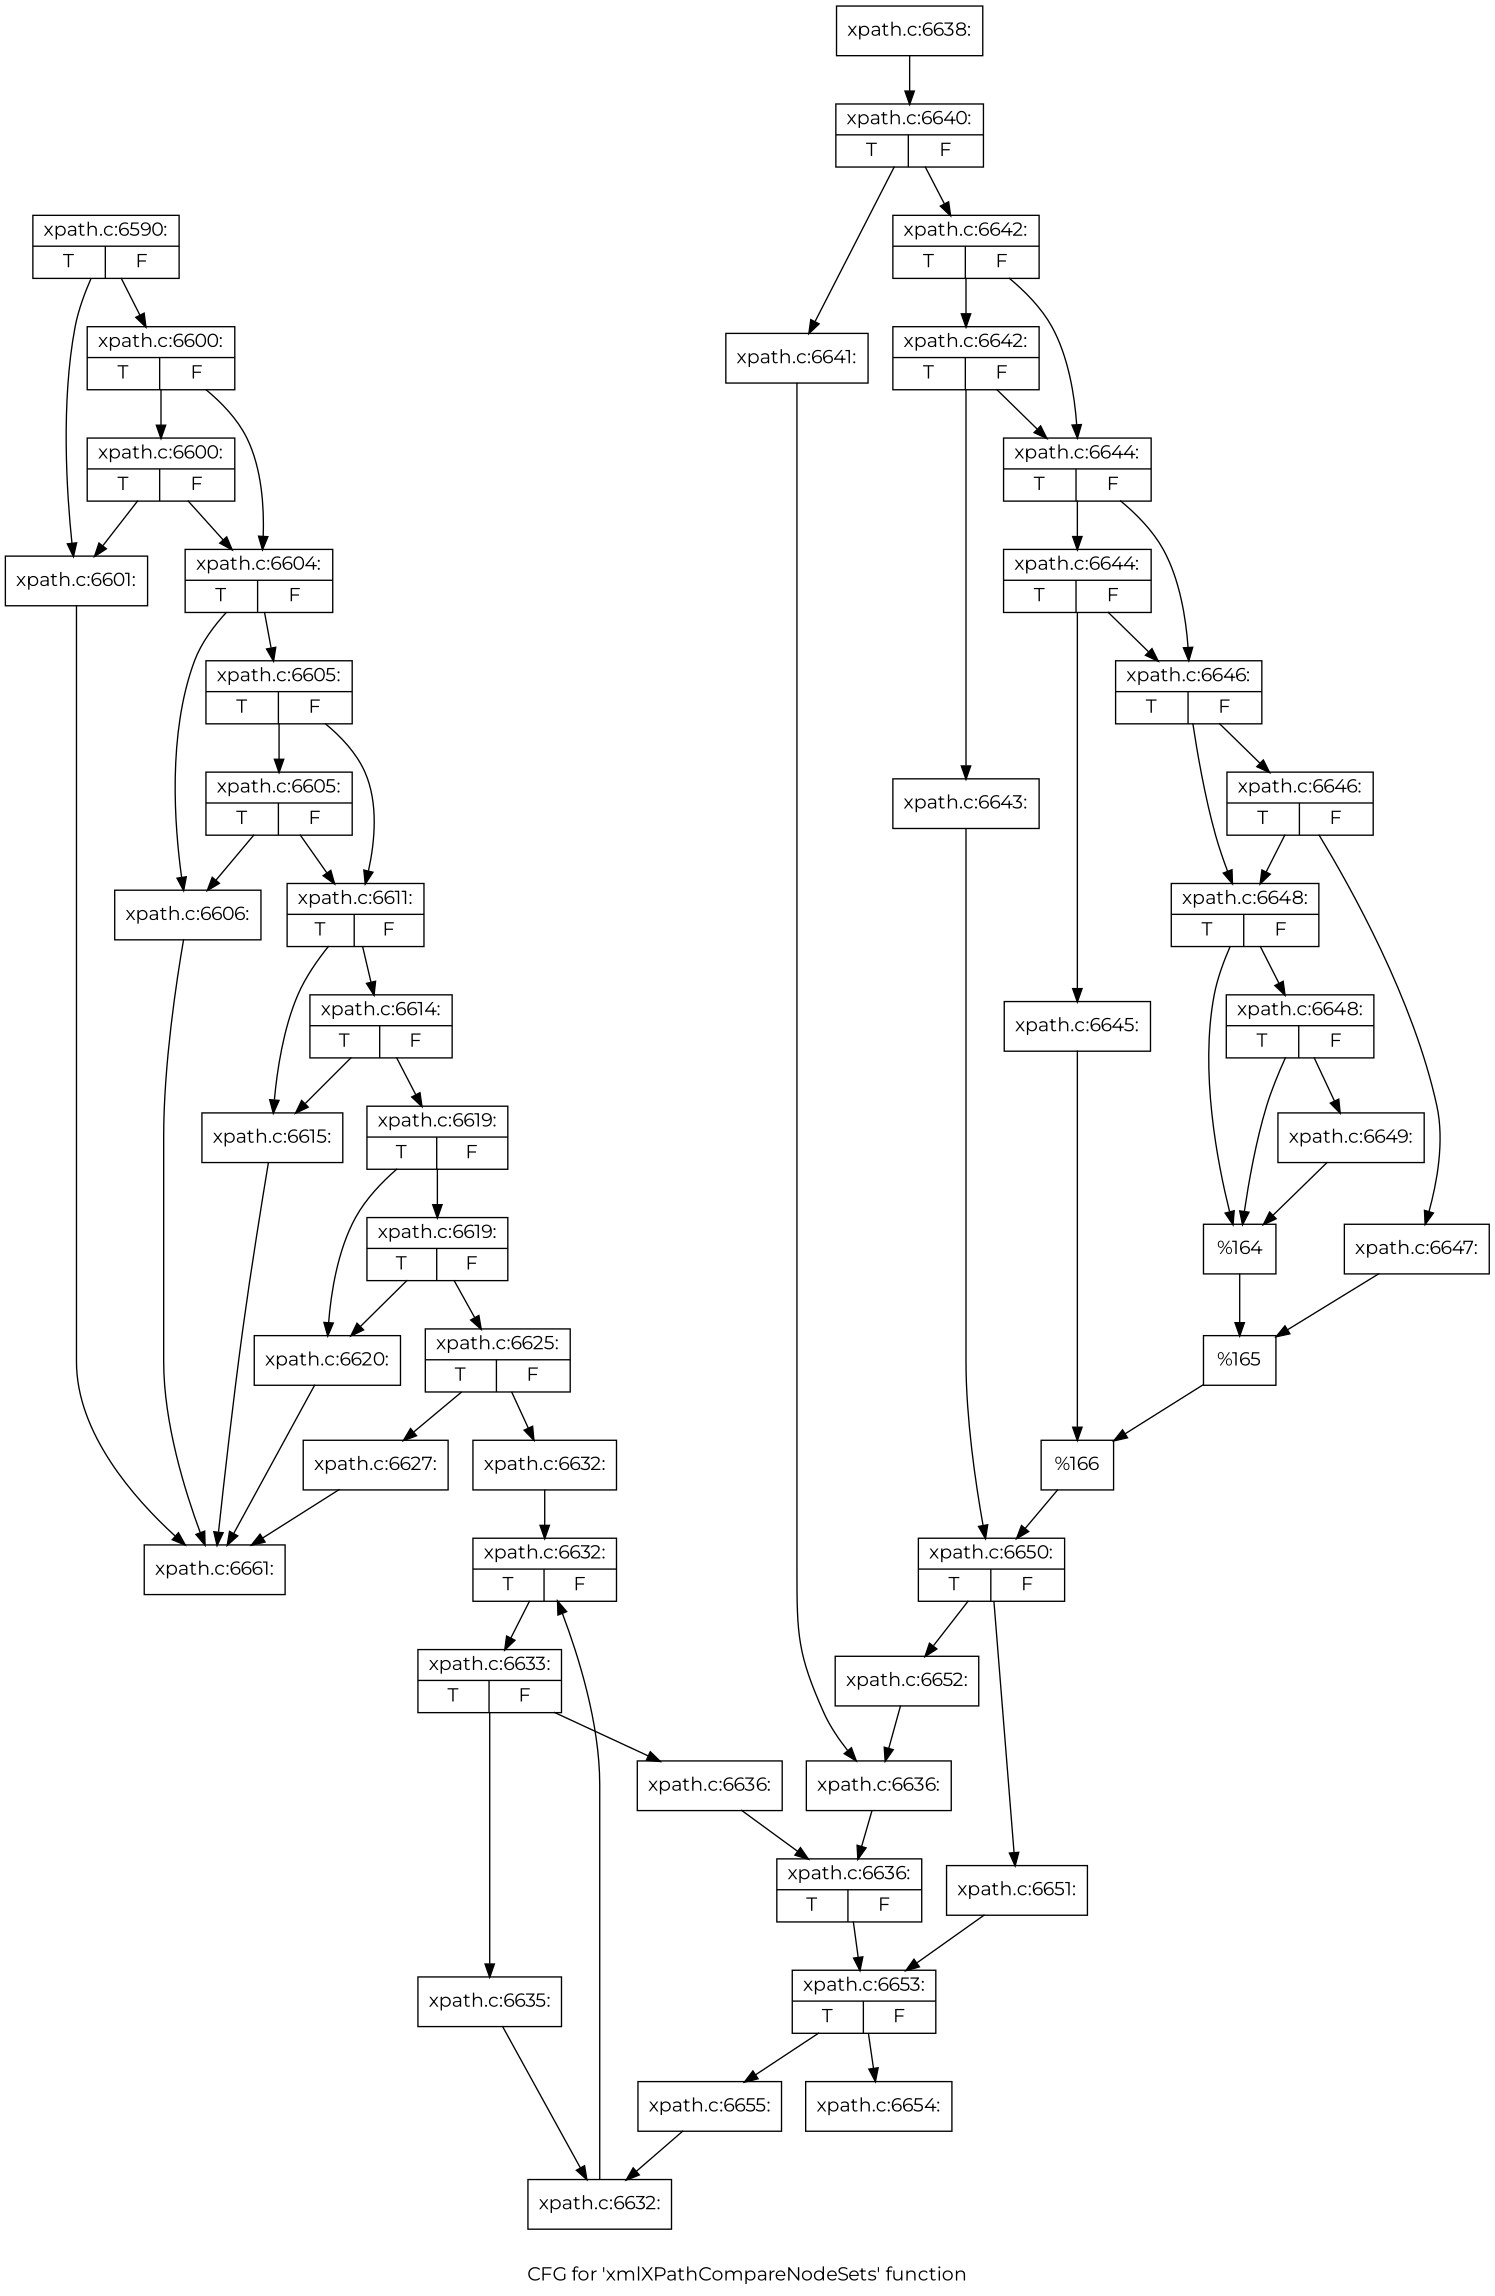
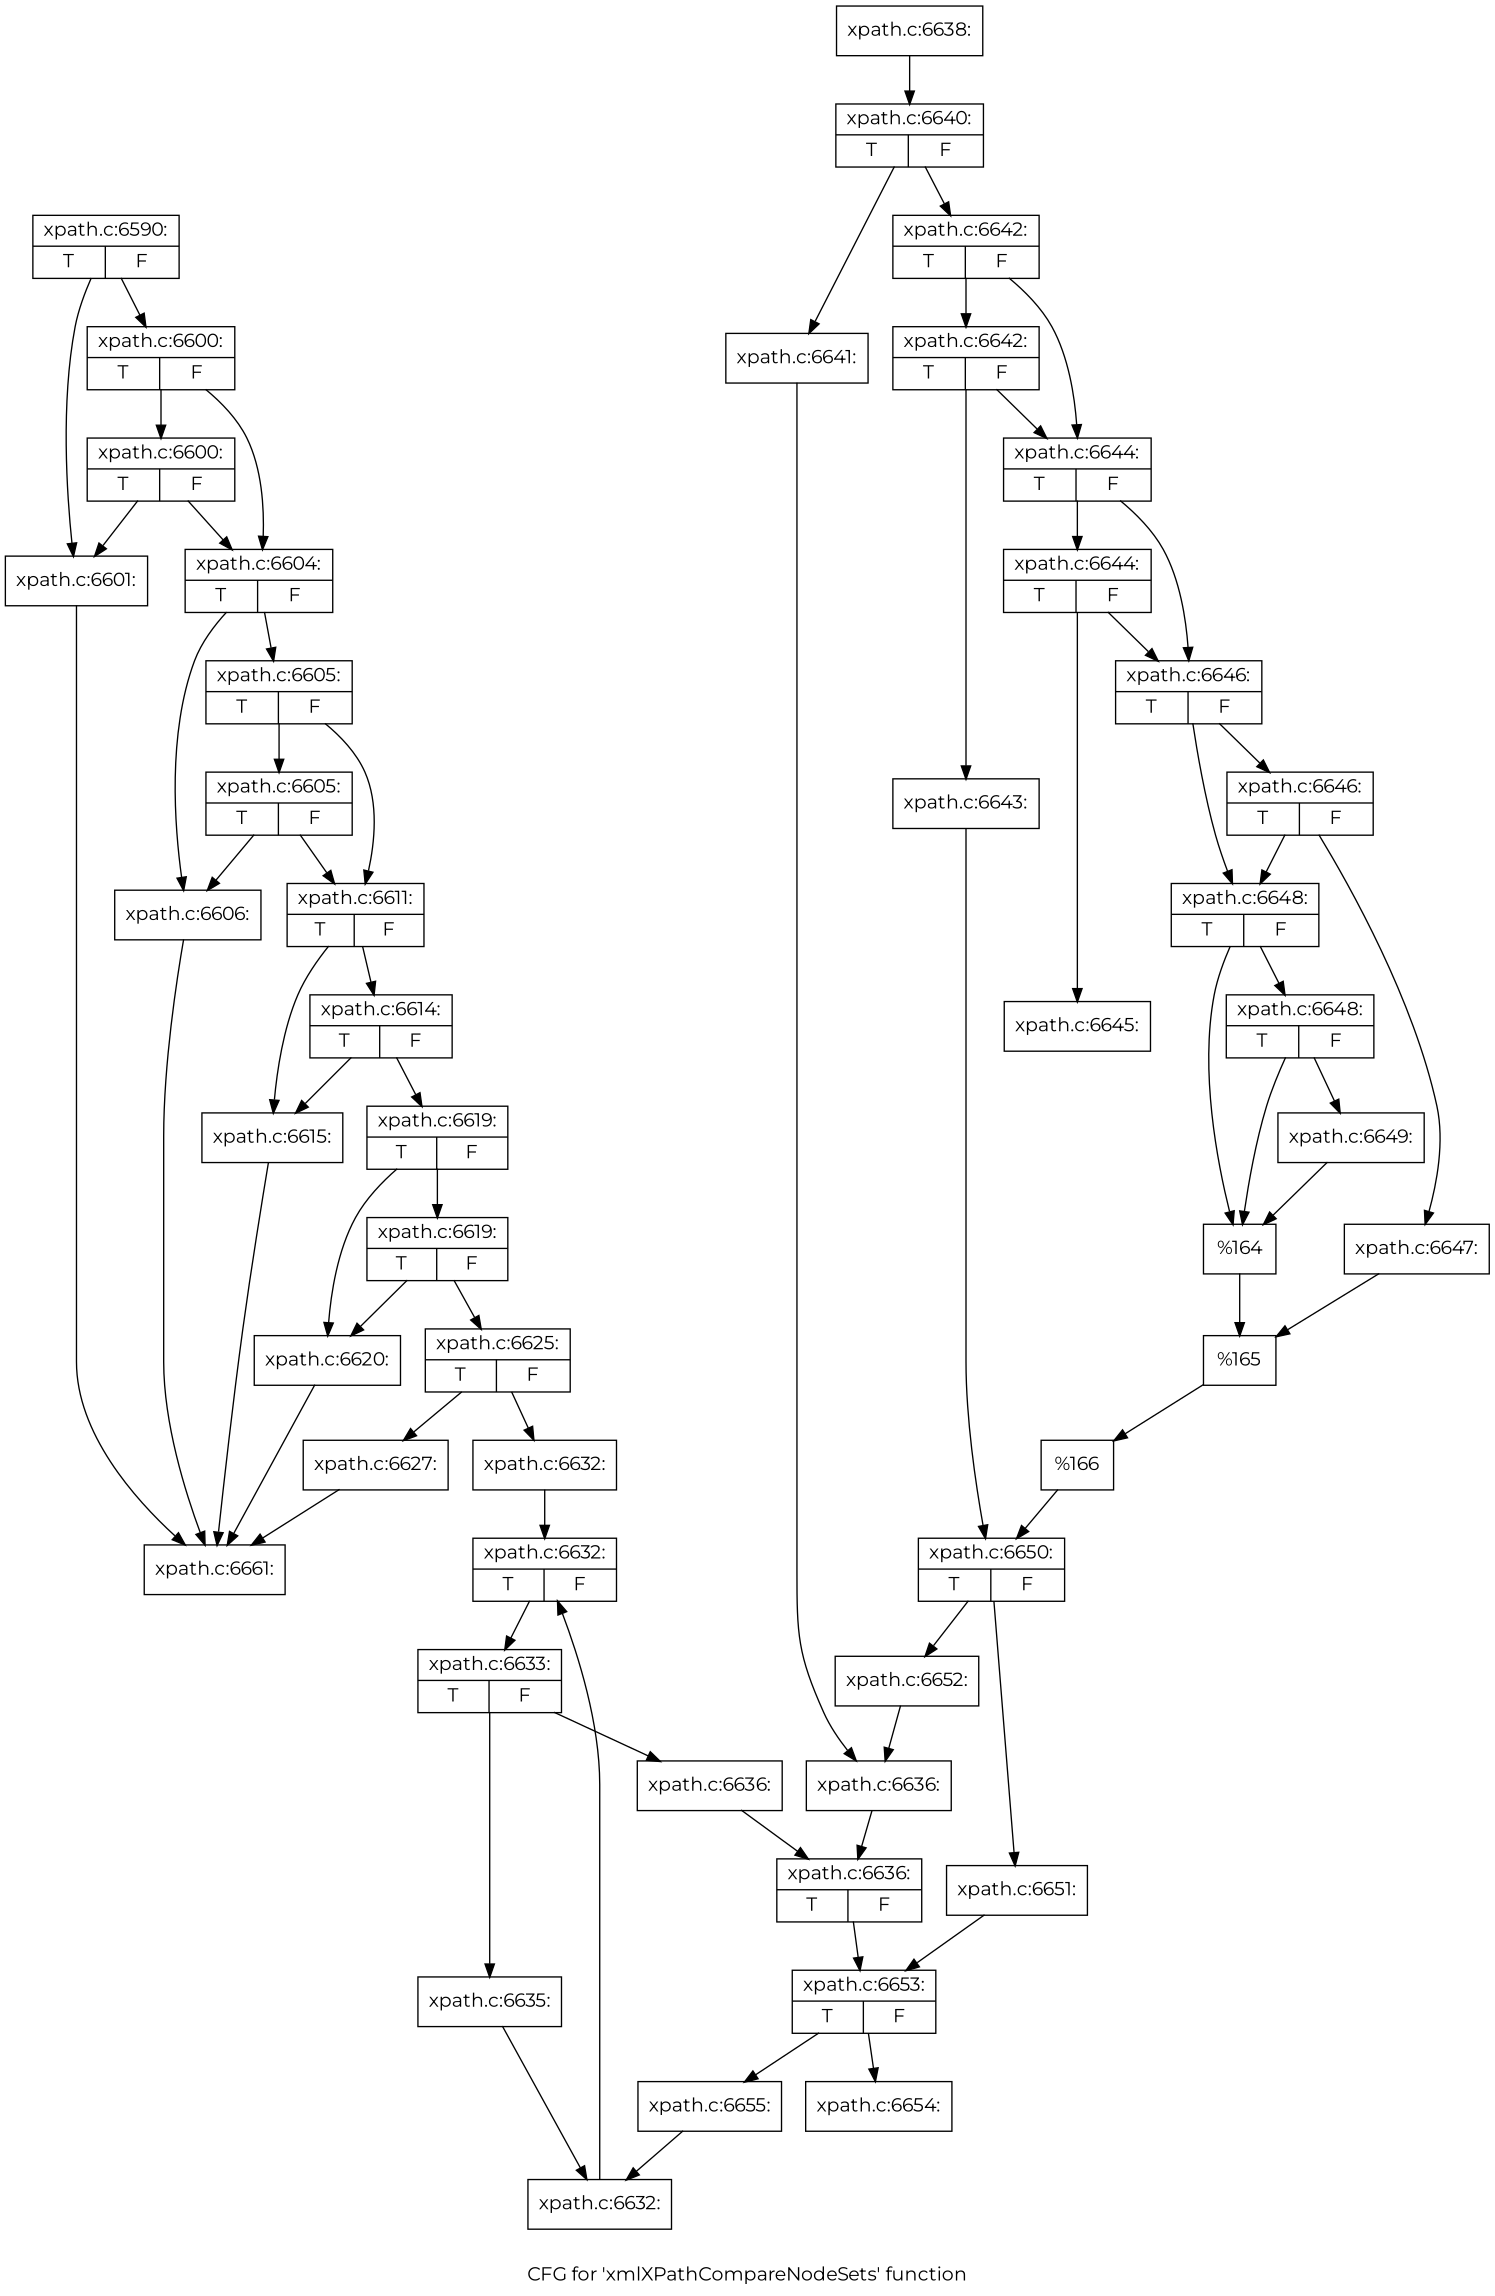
(1077, 1239) -> none
